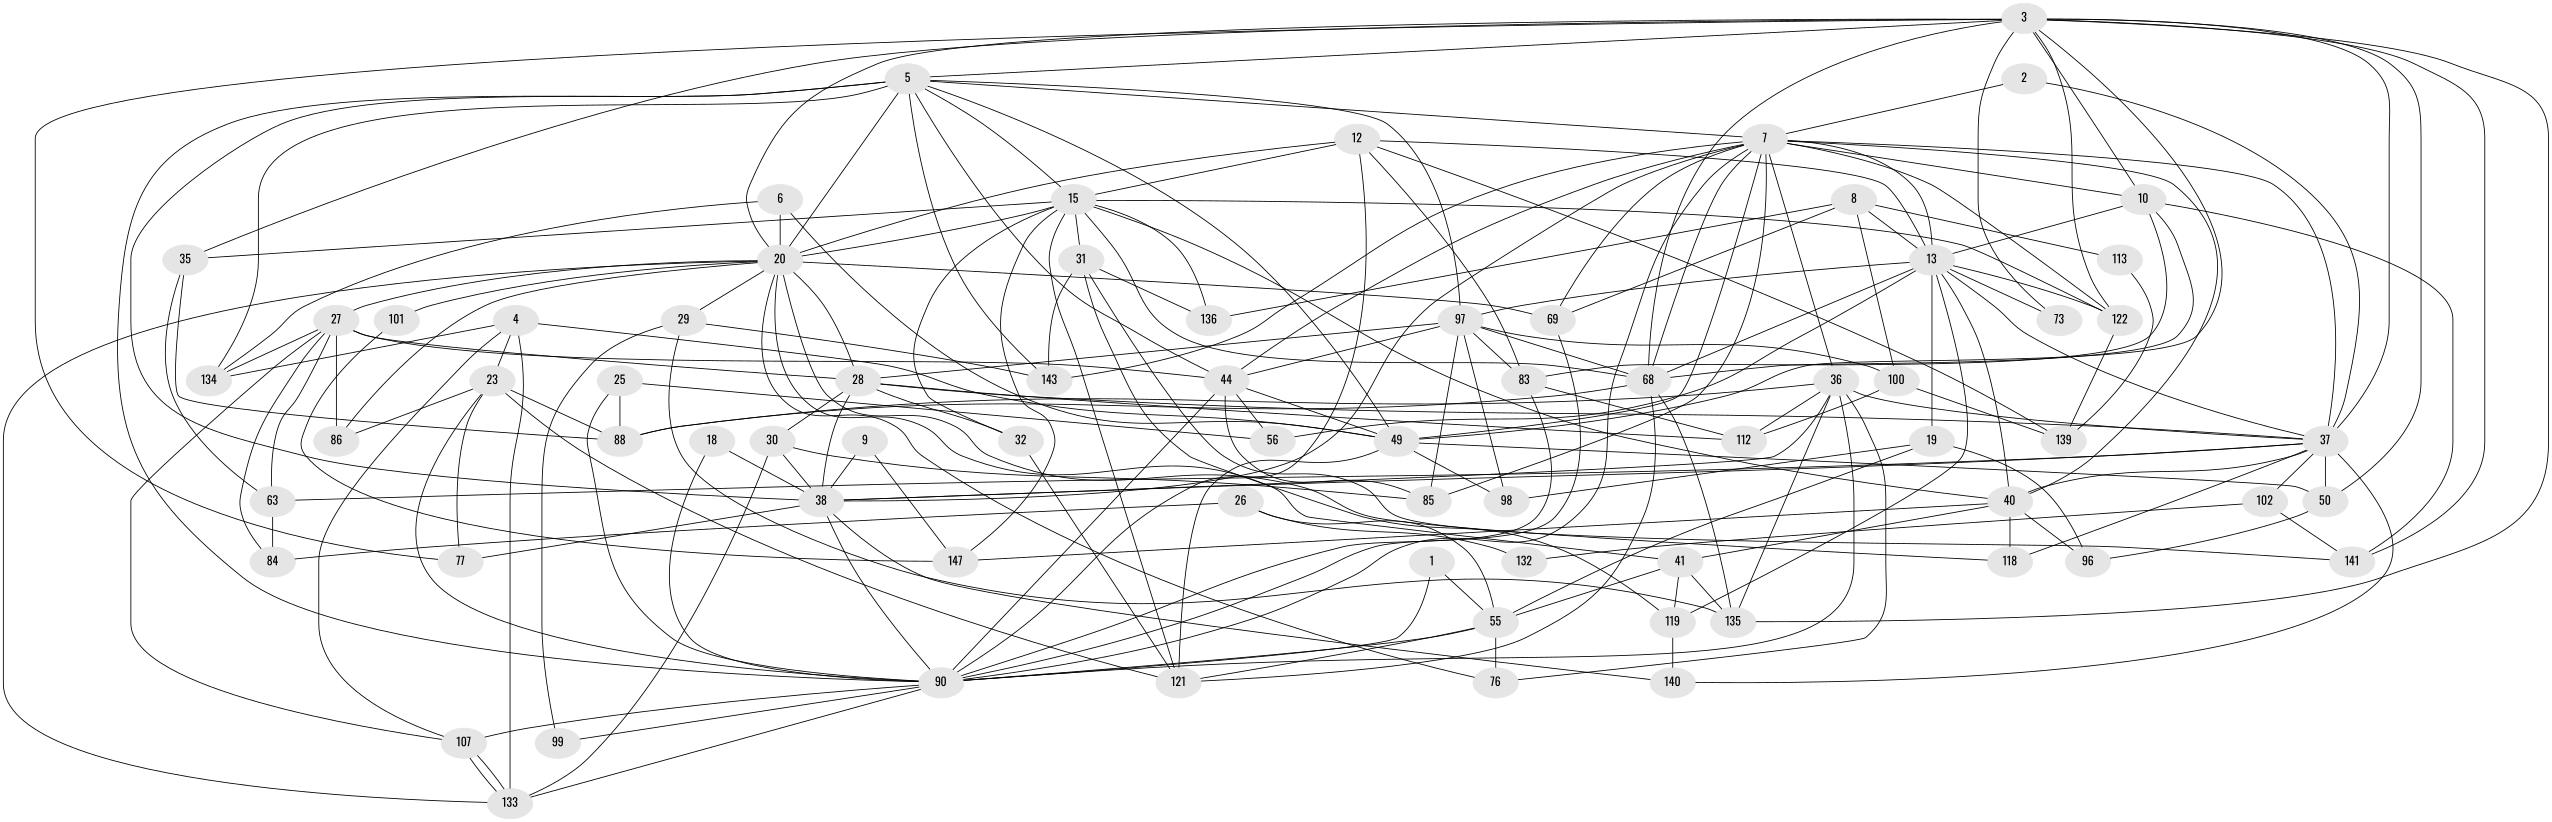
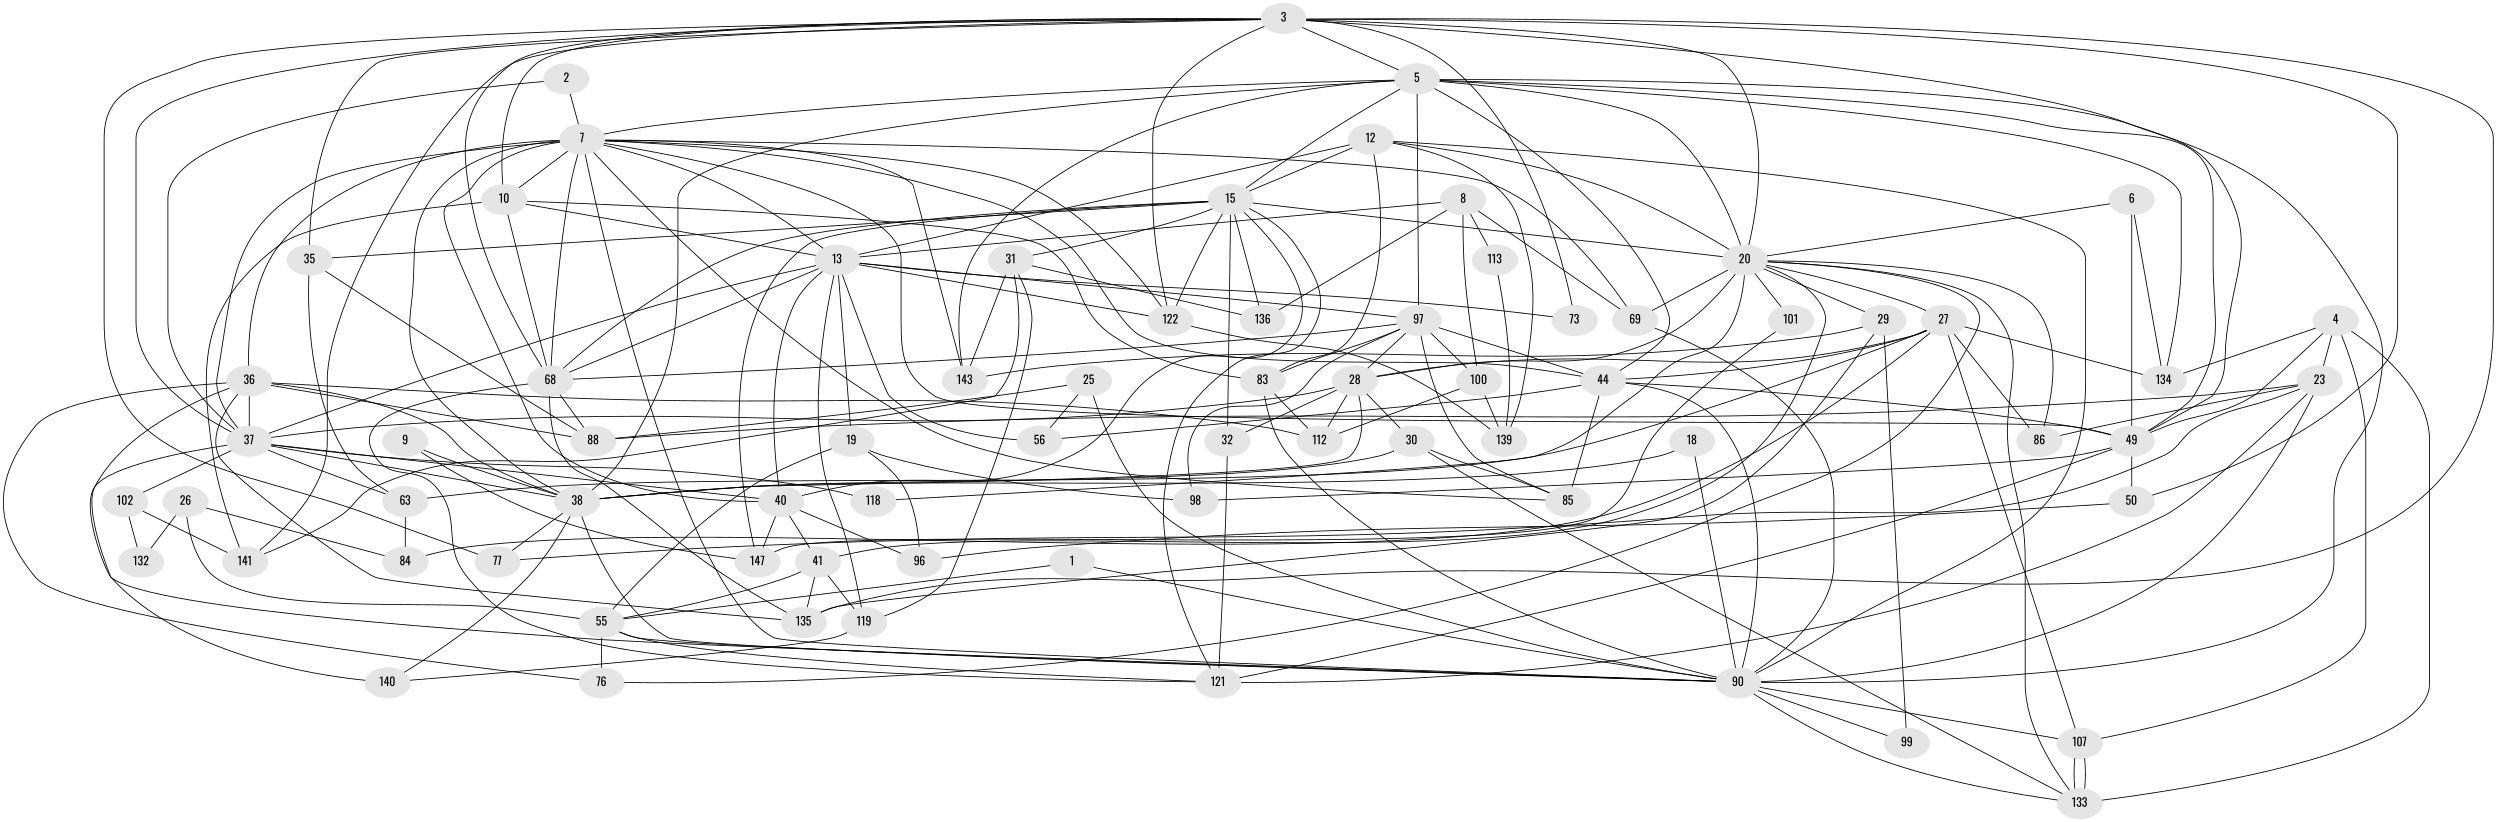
(2325, 472) -> none
(2010, 532) -> none
